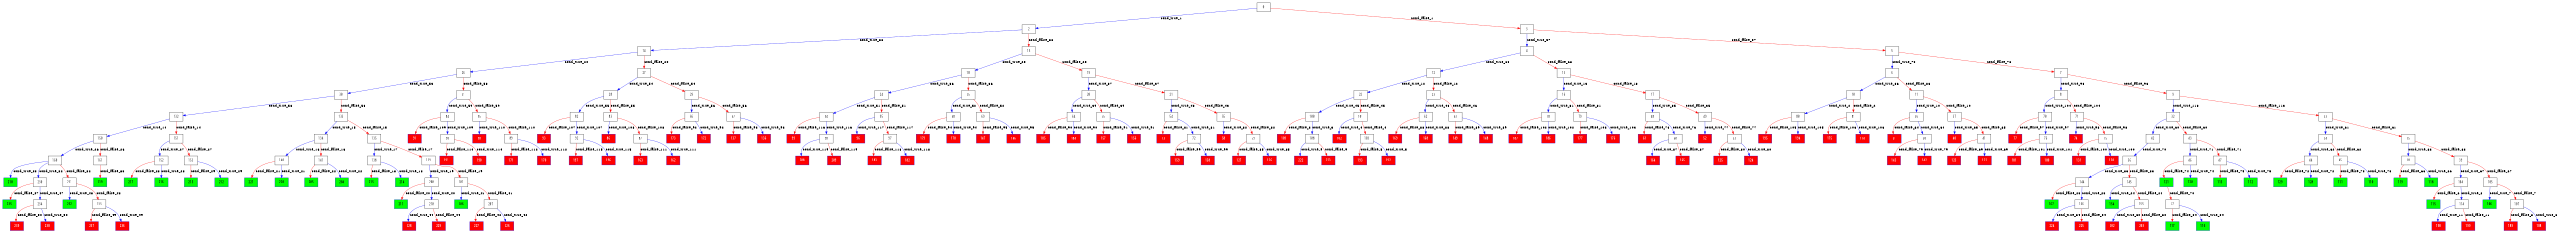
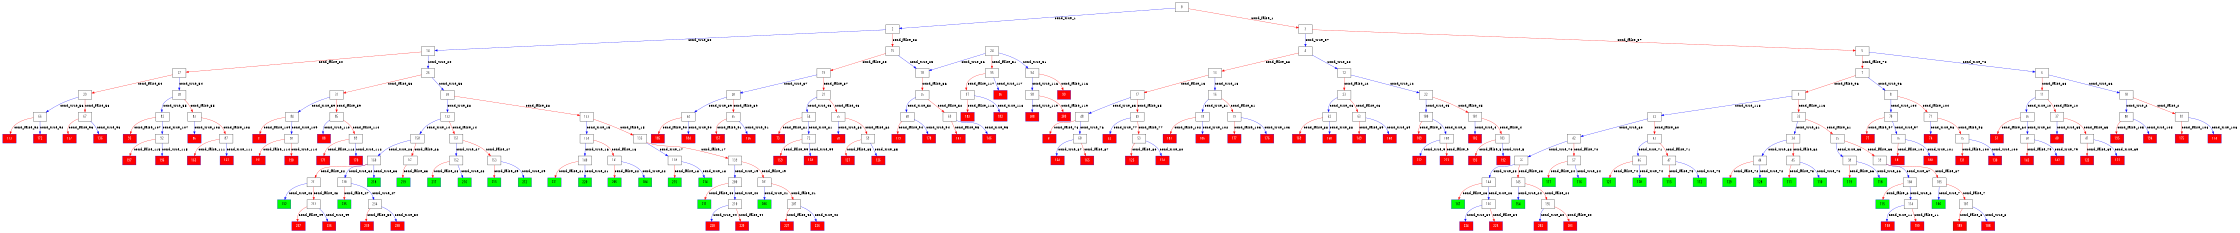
(926, 84) -> (958, 62)
(2169, 192) -> (1574, 148)
(2511, 226) -> (1960, 226)
